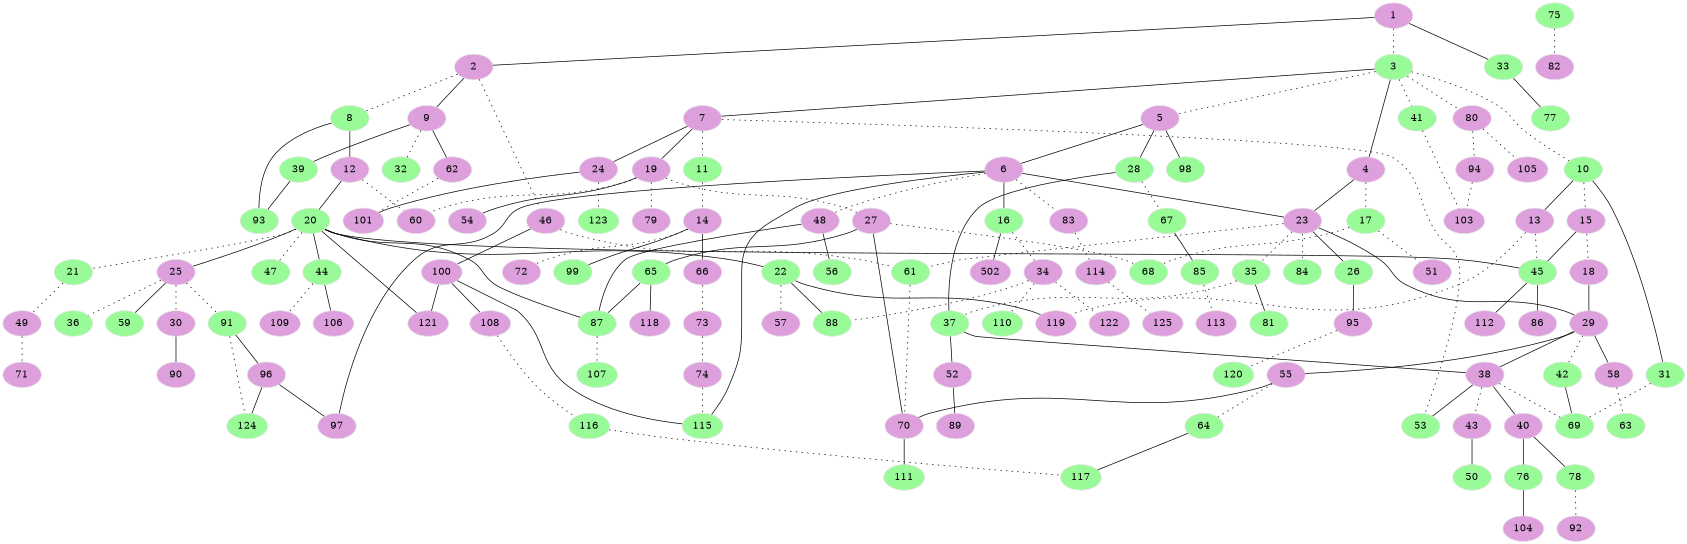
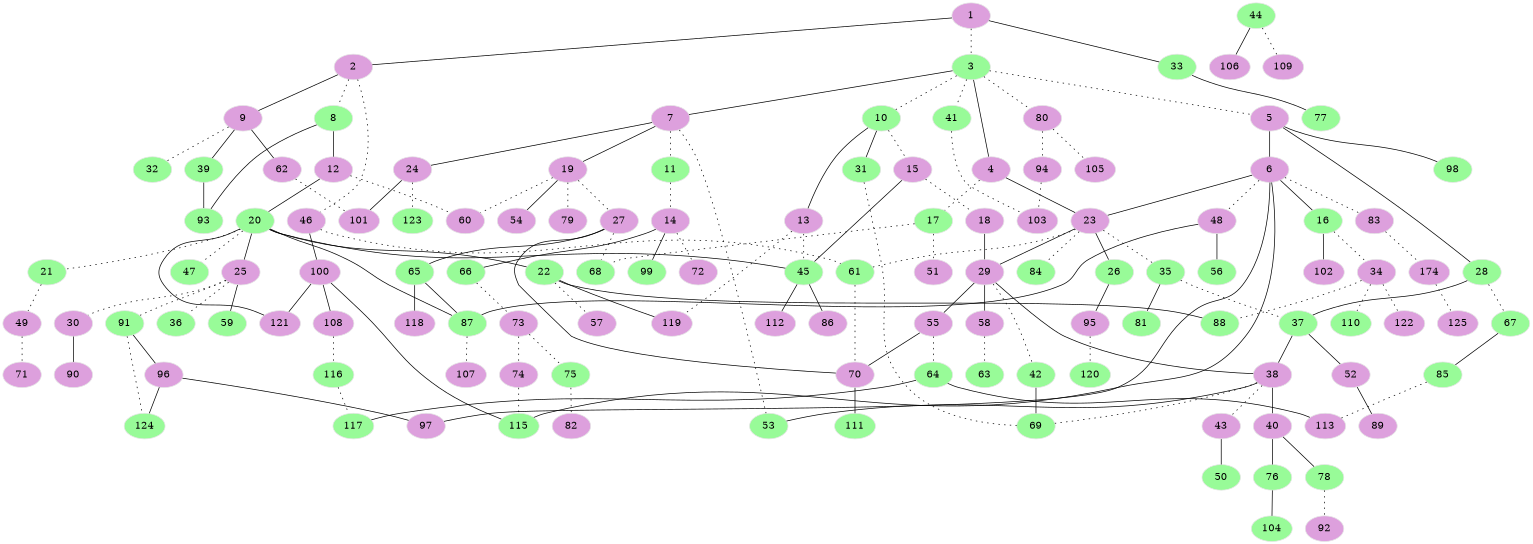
(316, 246) -> none
(703, 272) -> (466, 272)
(990, 272) -> (1324, 272)
(1096, 272) -> (1429, 272)
none -> (545, 349)
(597, 375) -> (466, 375)
none -> (1129, 401)
(1523, 529) -> (1272, 529)
